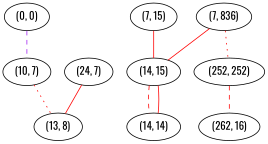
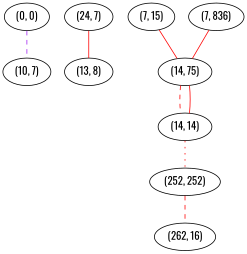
(227, 44) -> (185, 154)
(154, 72) -> (185, 72)
(42, 99) -> none
